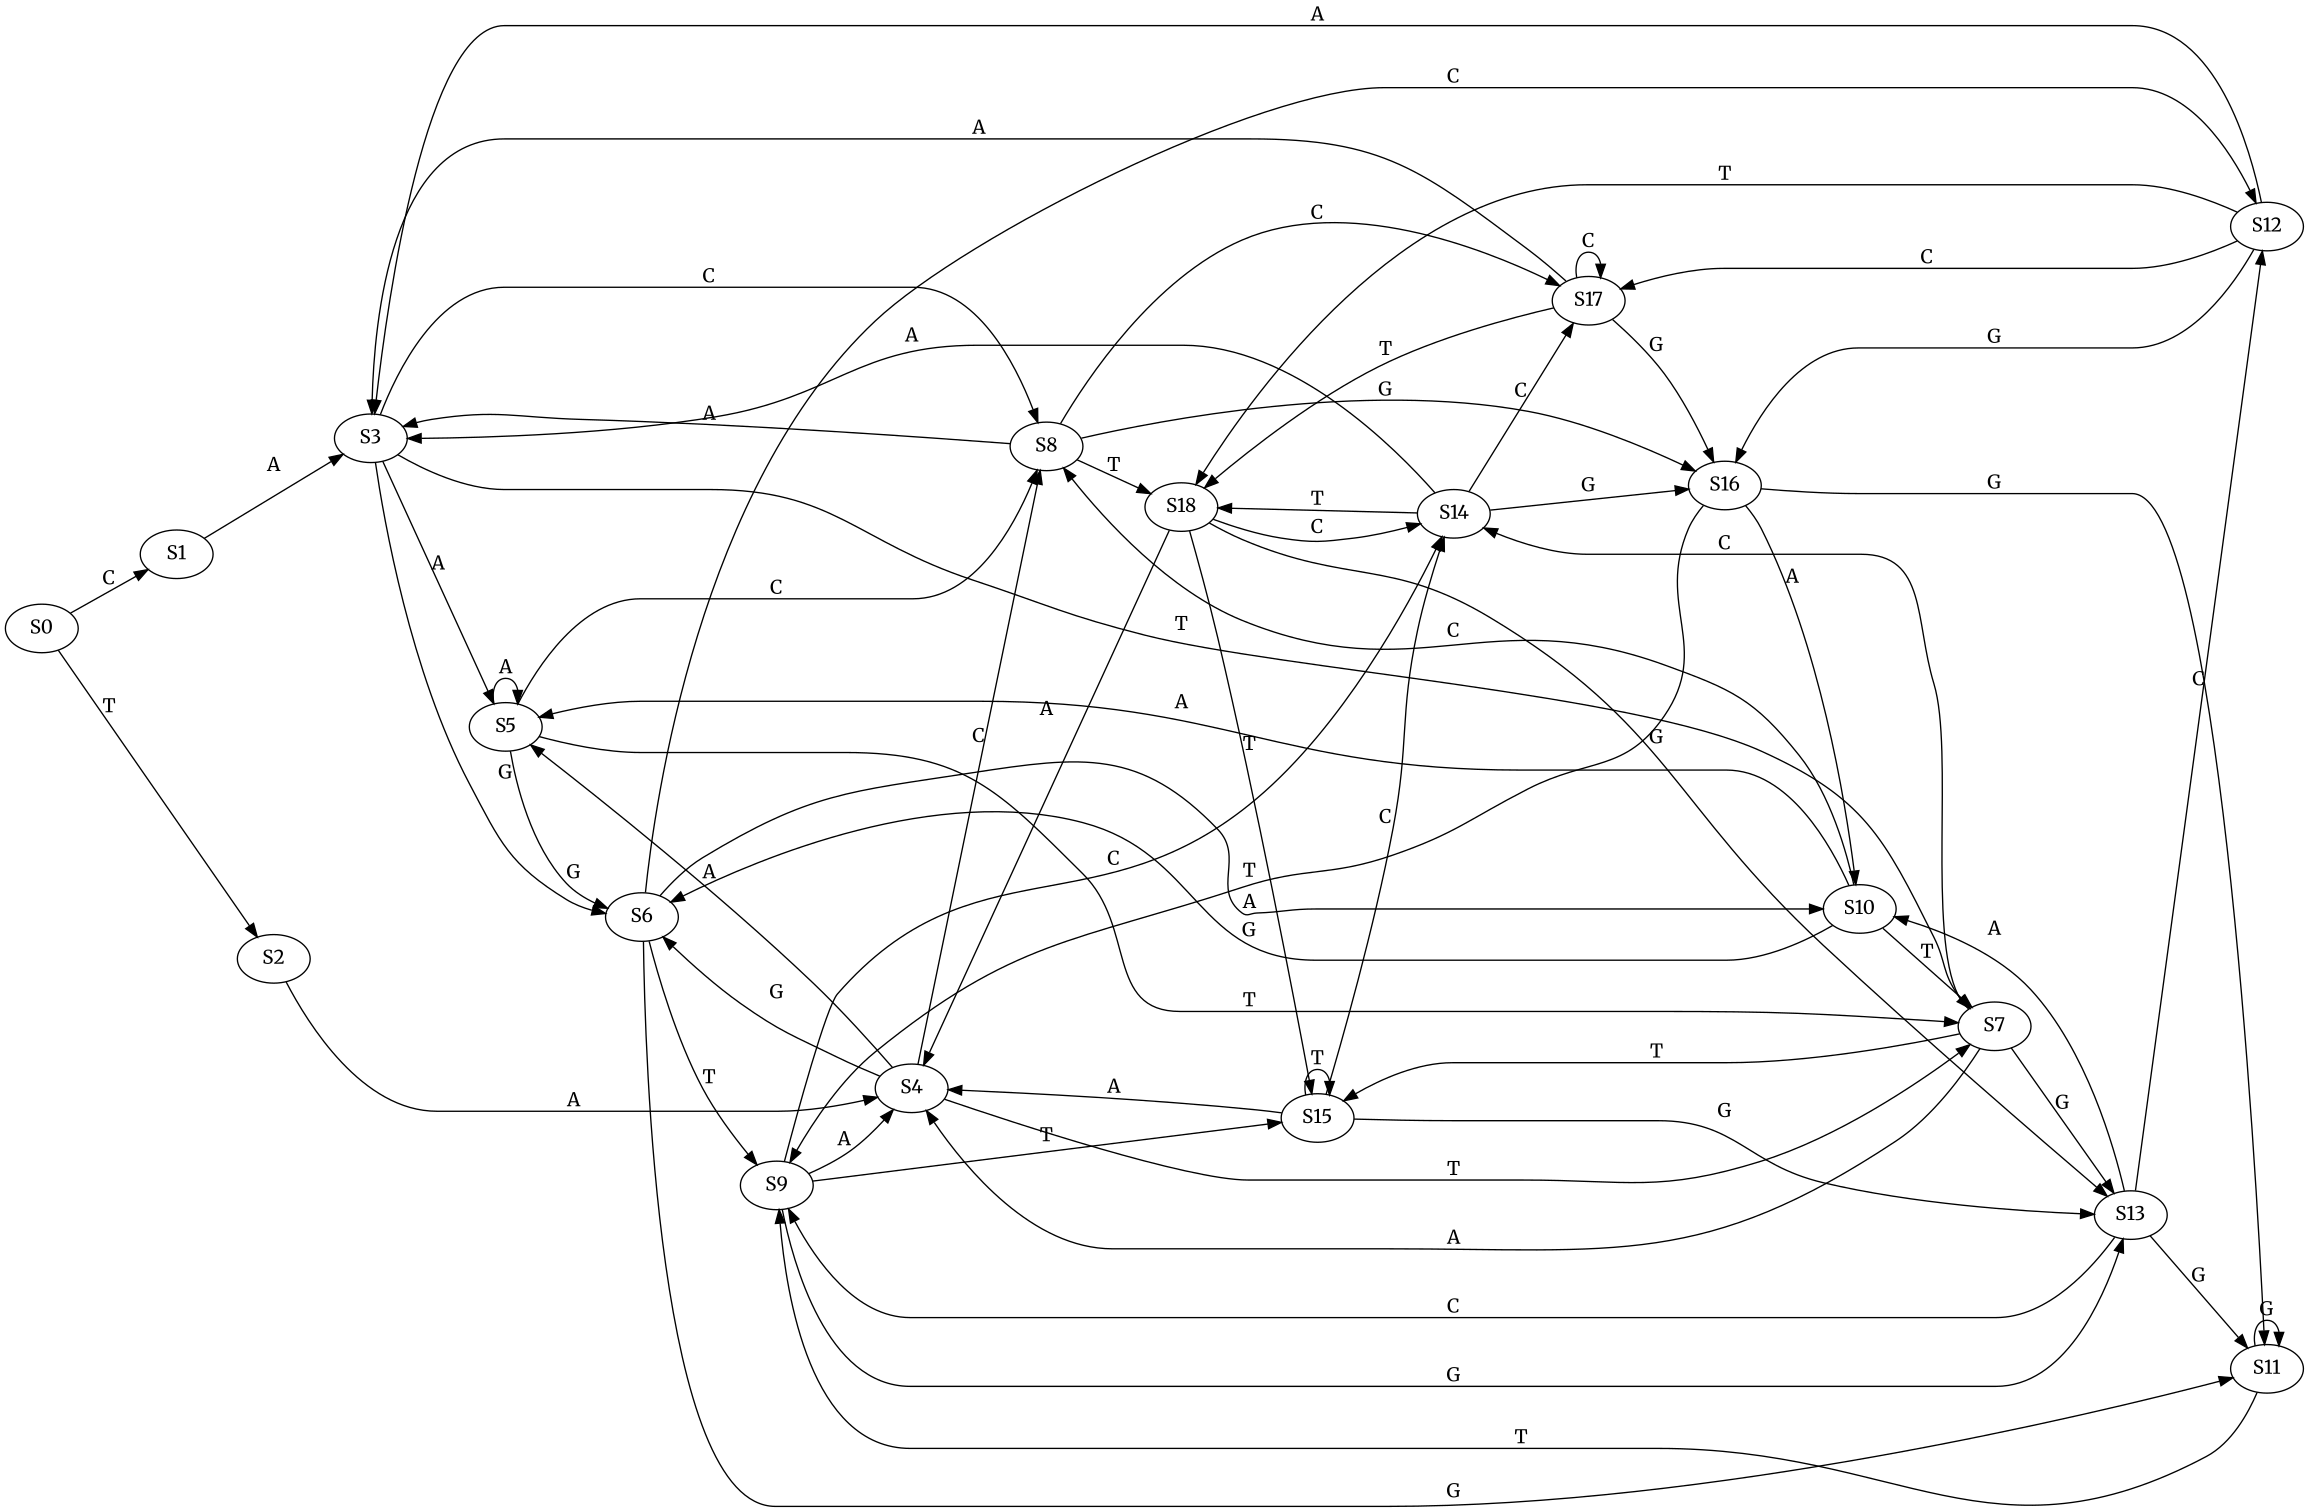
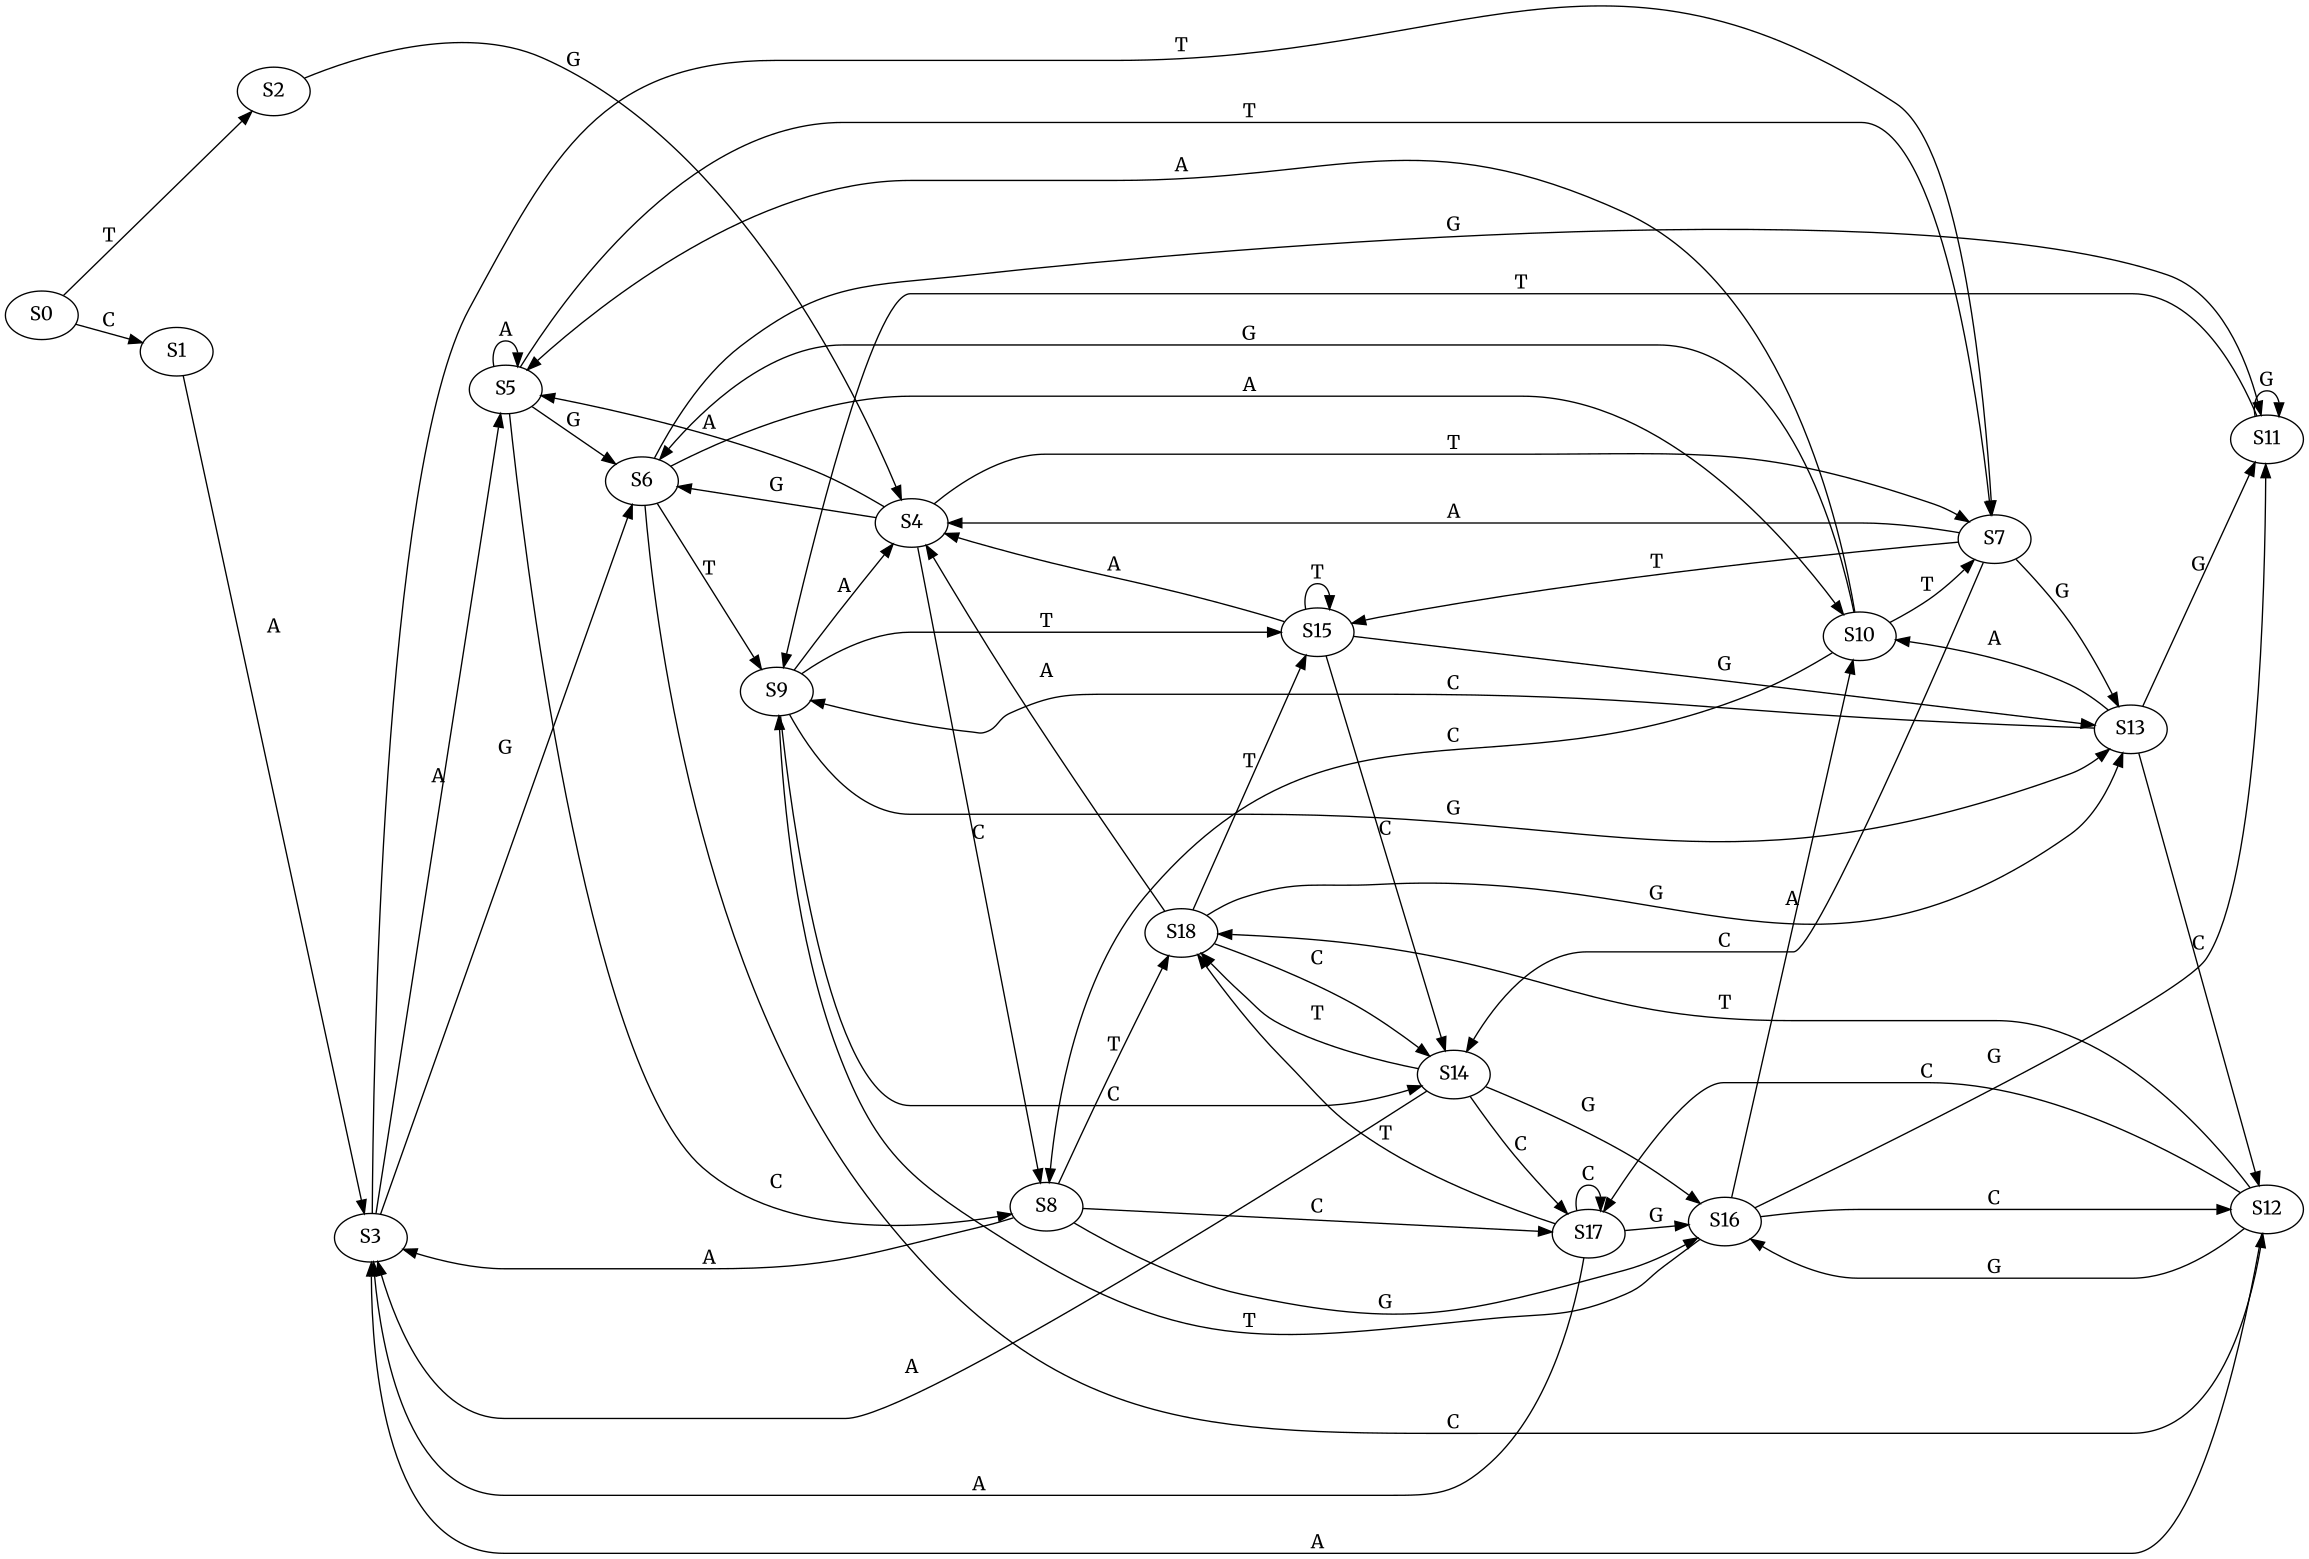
(705, 287) -> none
(574, 1101) -> (574, 61)
none -> (1989, 1209)
